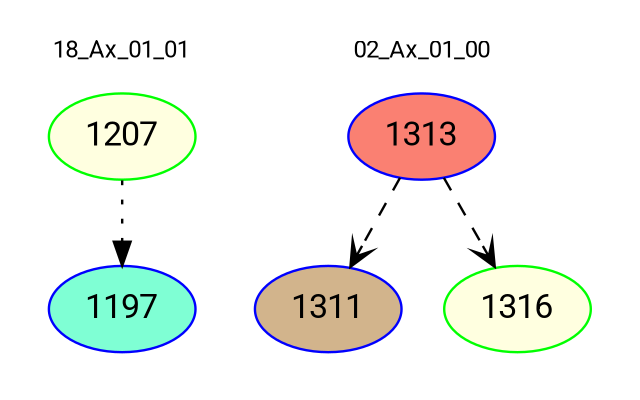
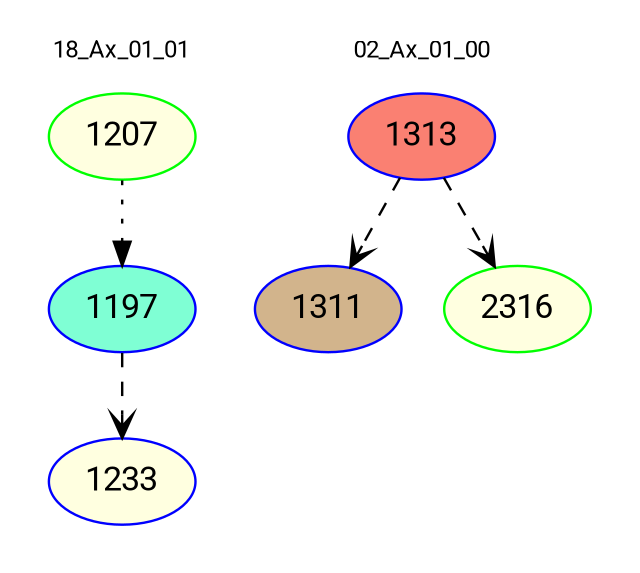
(518, 309) -> (518, 309)
none -> (122, 482)
